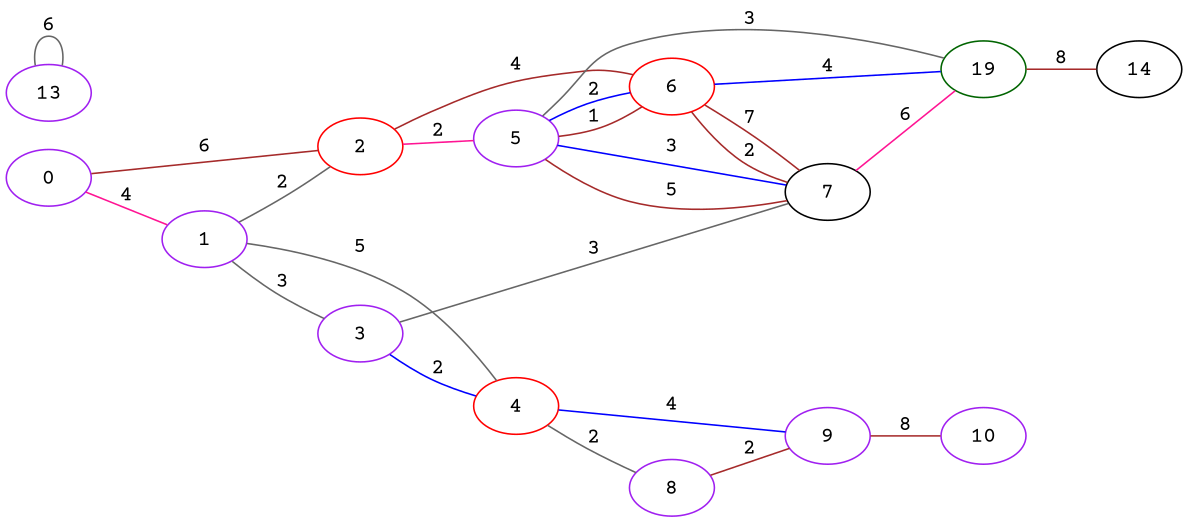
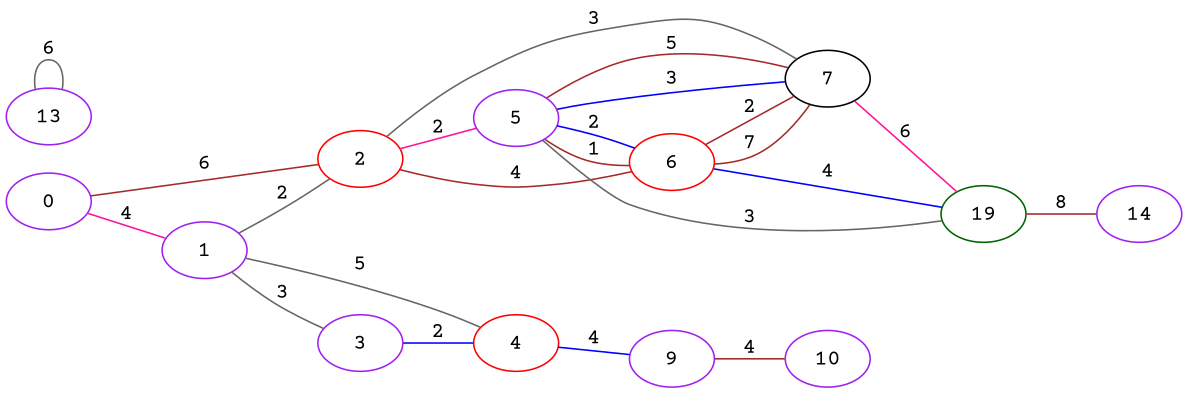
(1139, 69) -> (1139, 214)
(594, 263) -> (583, 33)
(906, 424) -> (750, 347)
(672, 488) -> none
